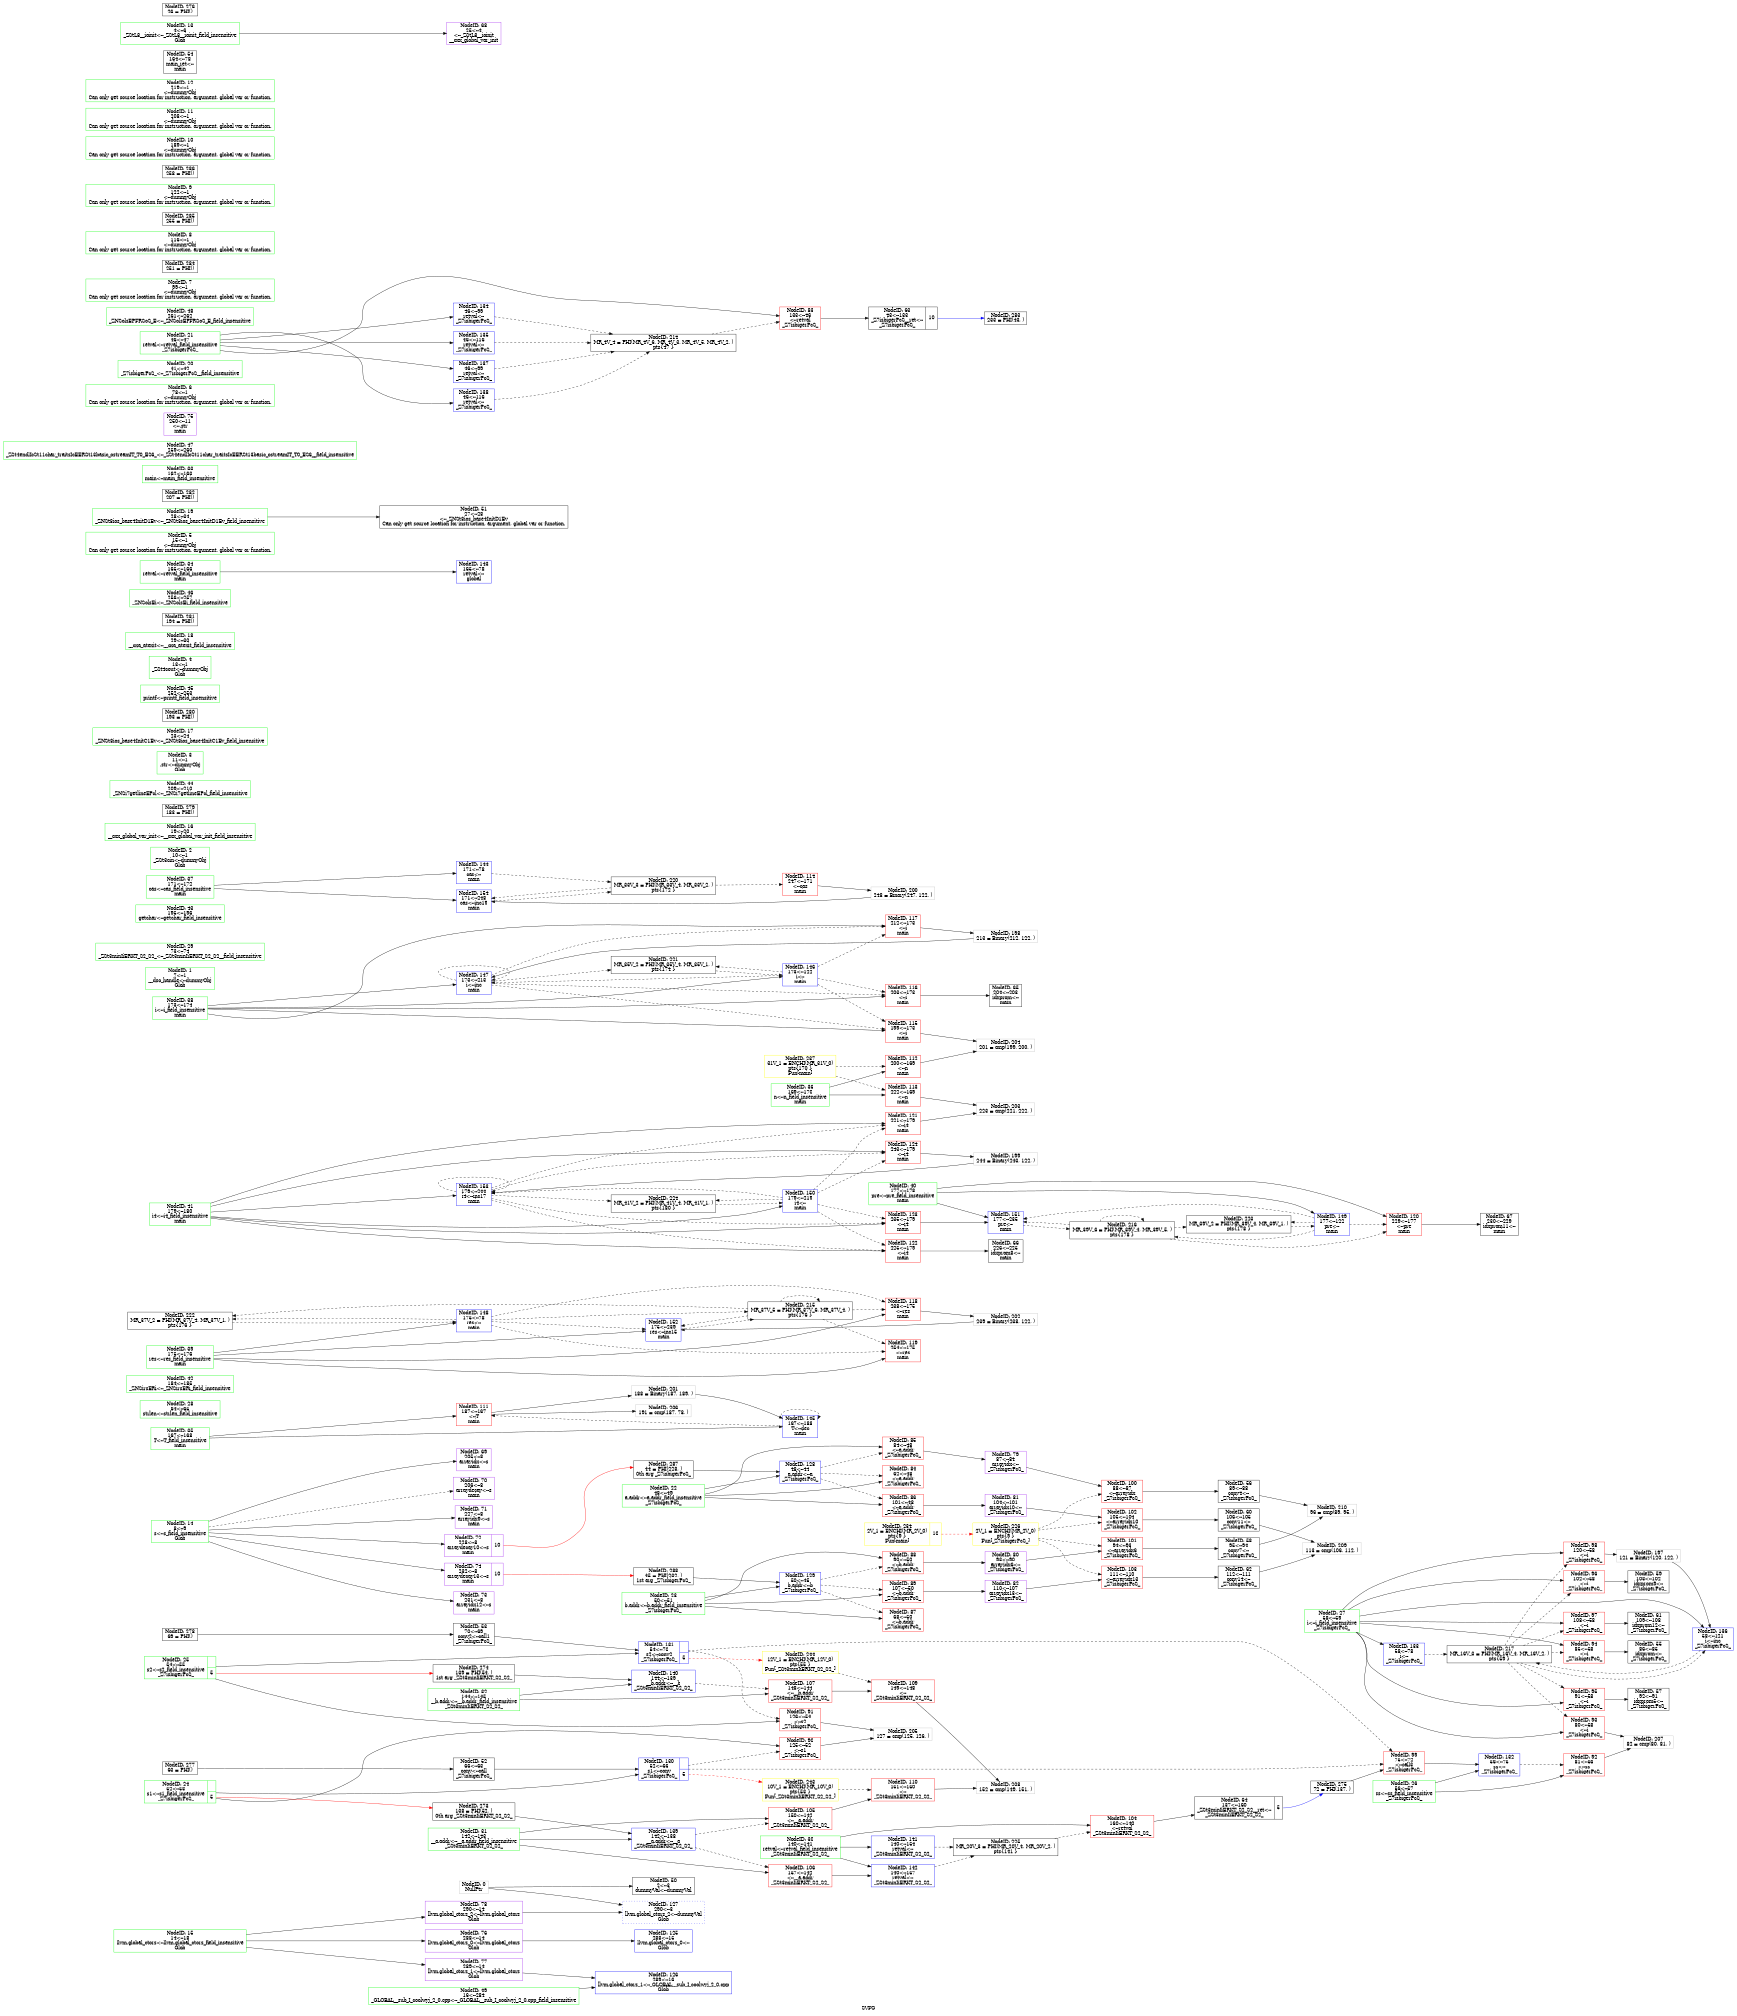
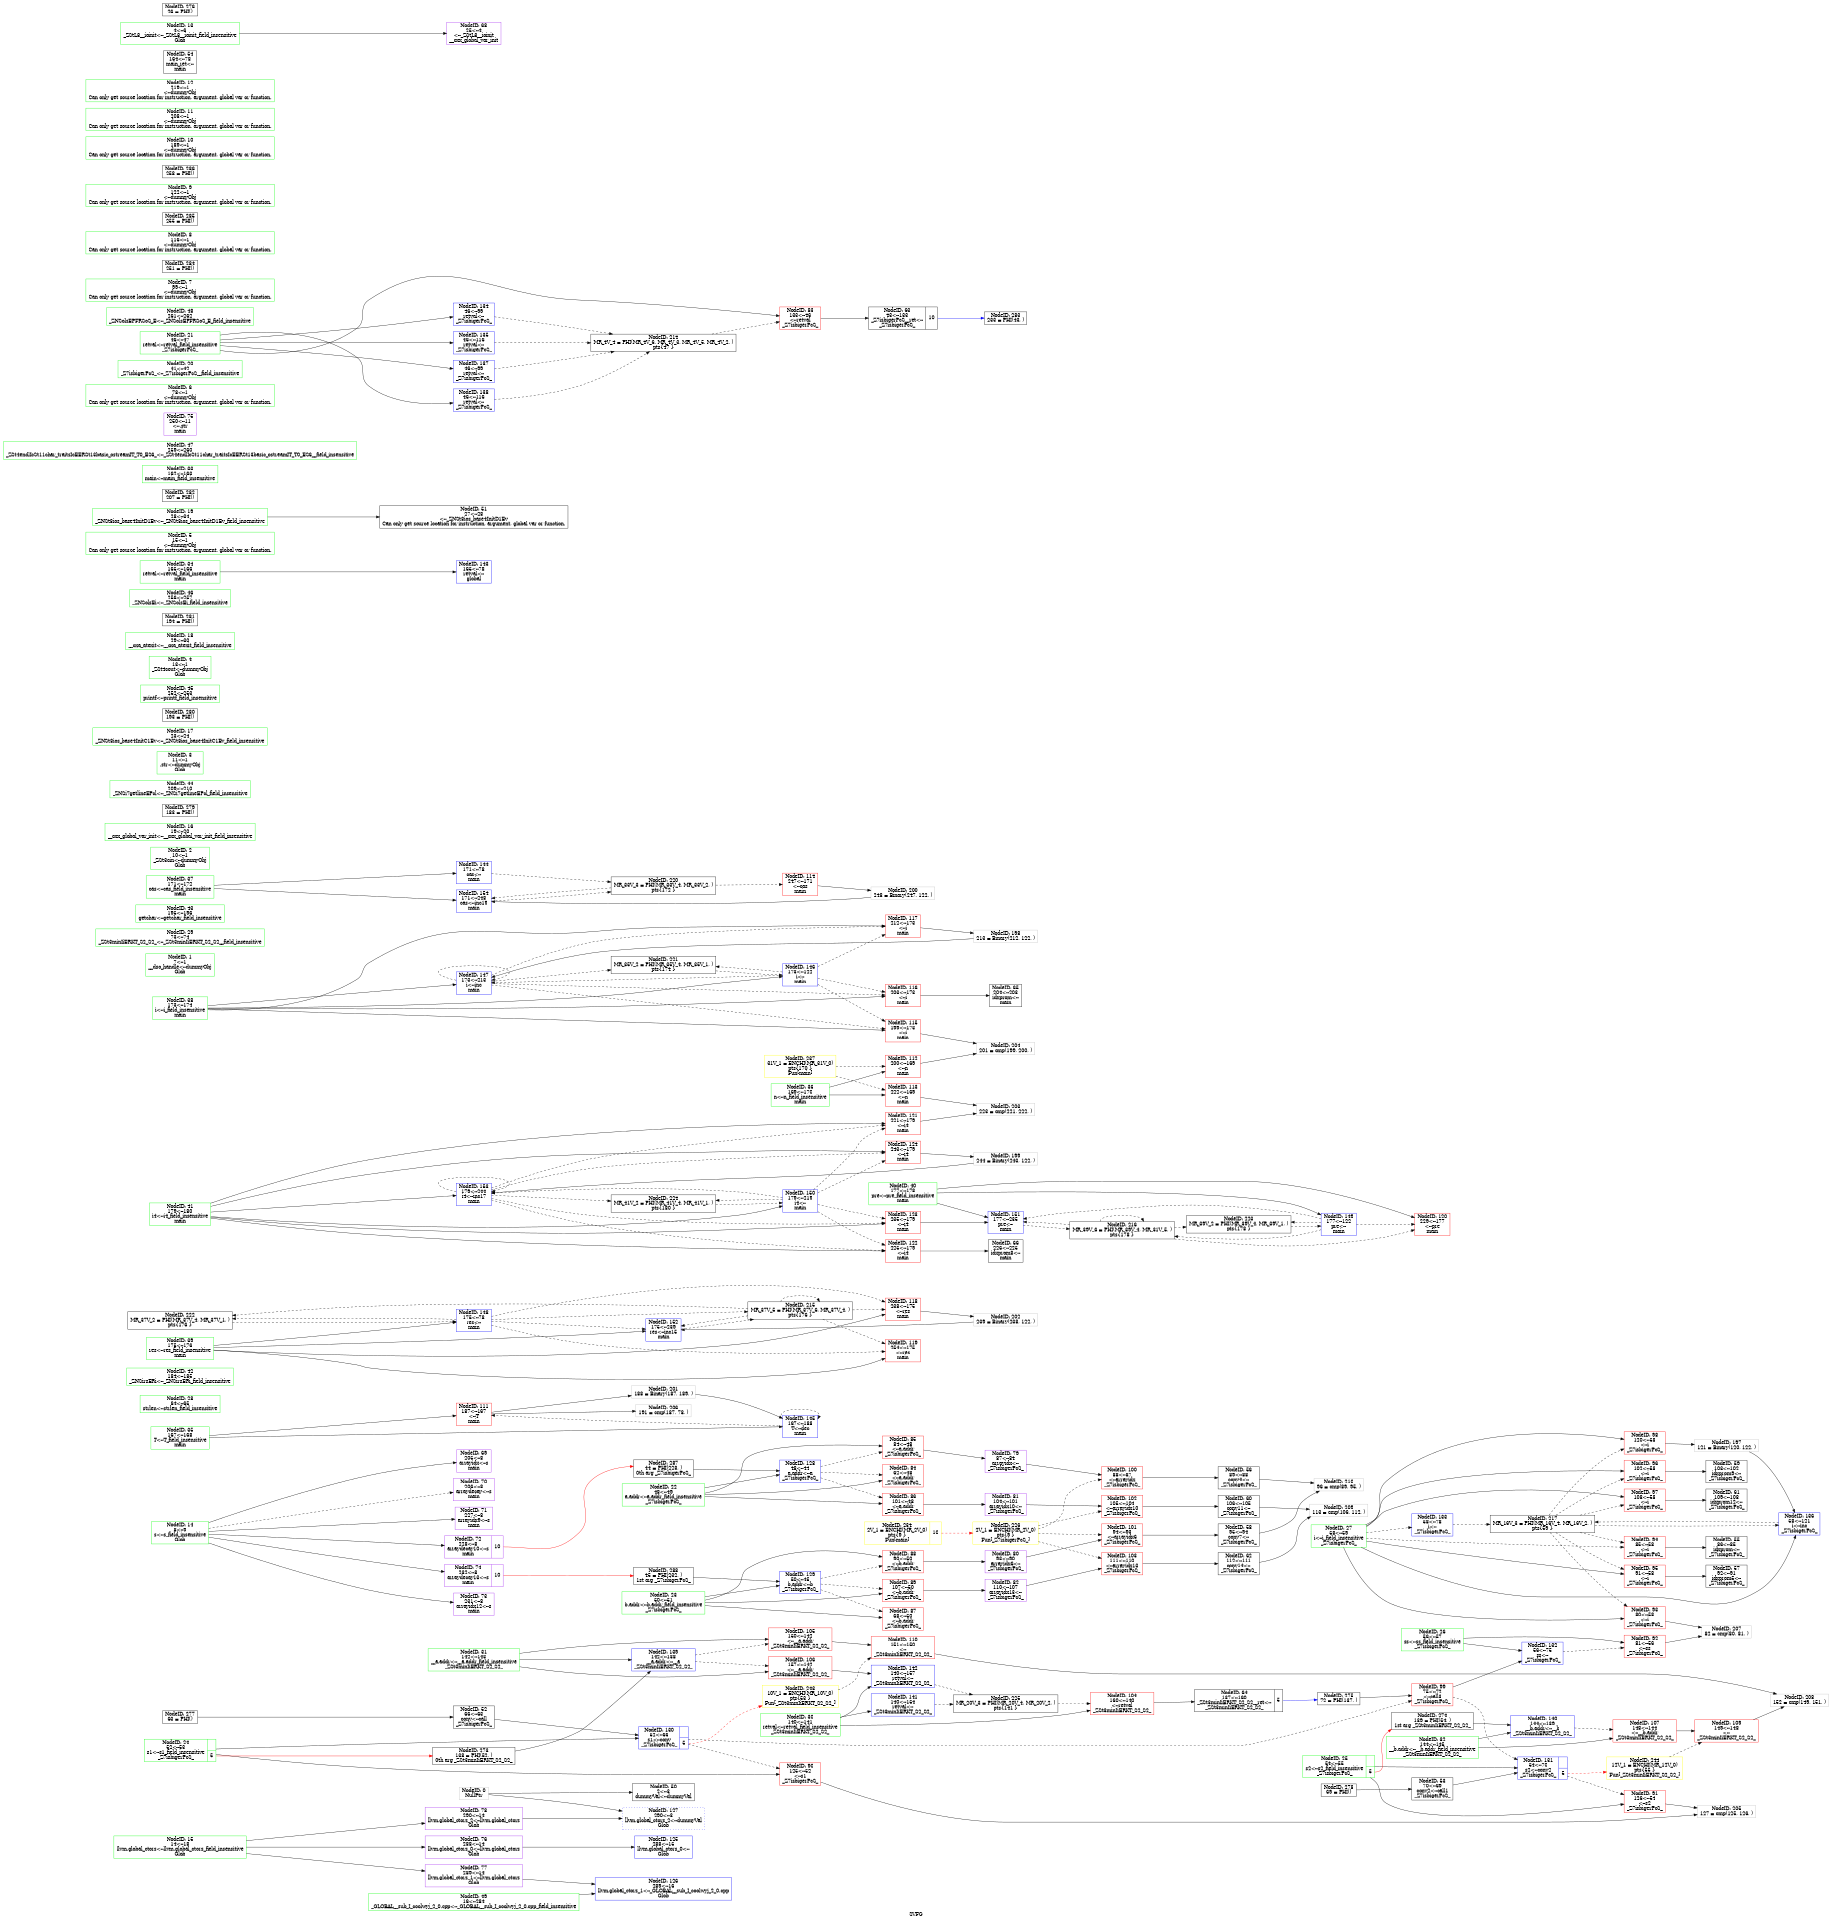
(1499, 1224) -> none
(1122, 1230) -> (1122, 1230)
(1460, 1631) -> (1494, 1544)
(1368, 1638) -> (1387, 1530)
(1057, 1642) -> (1485, 1726)
